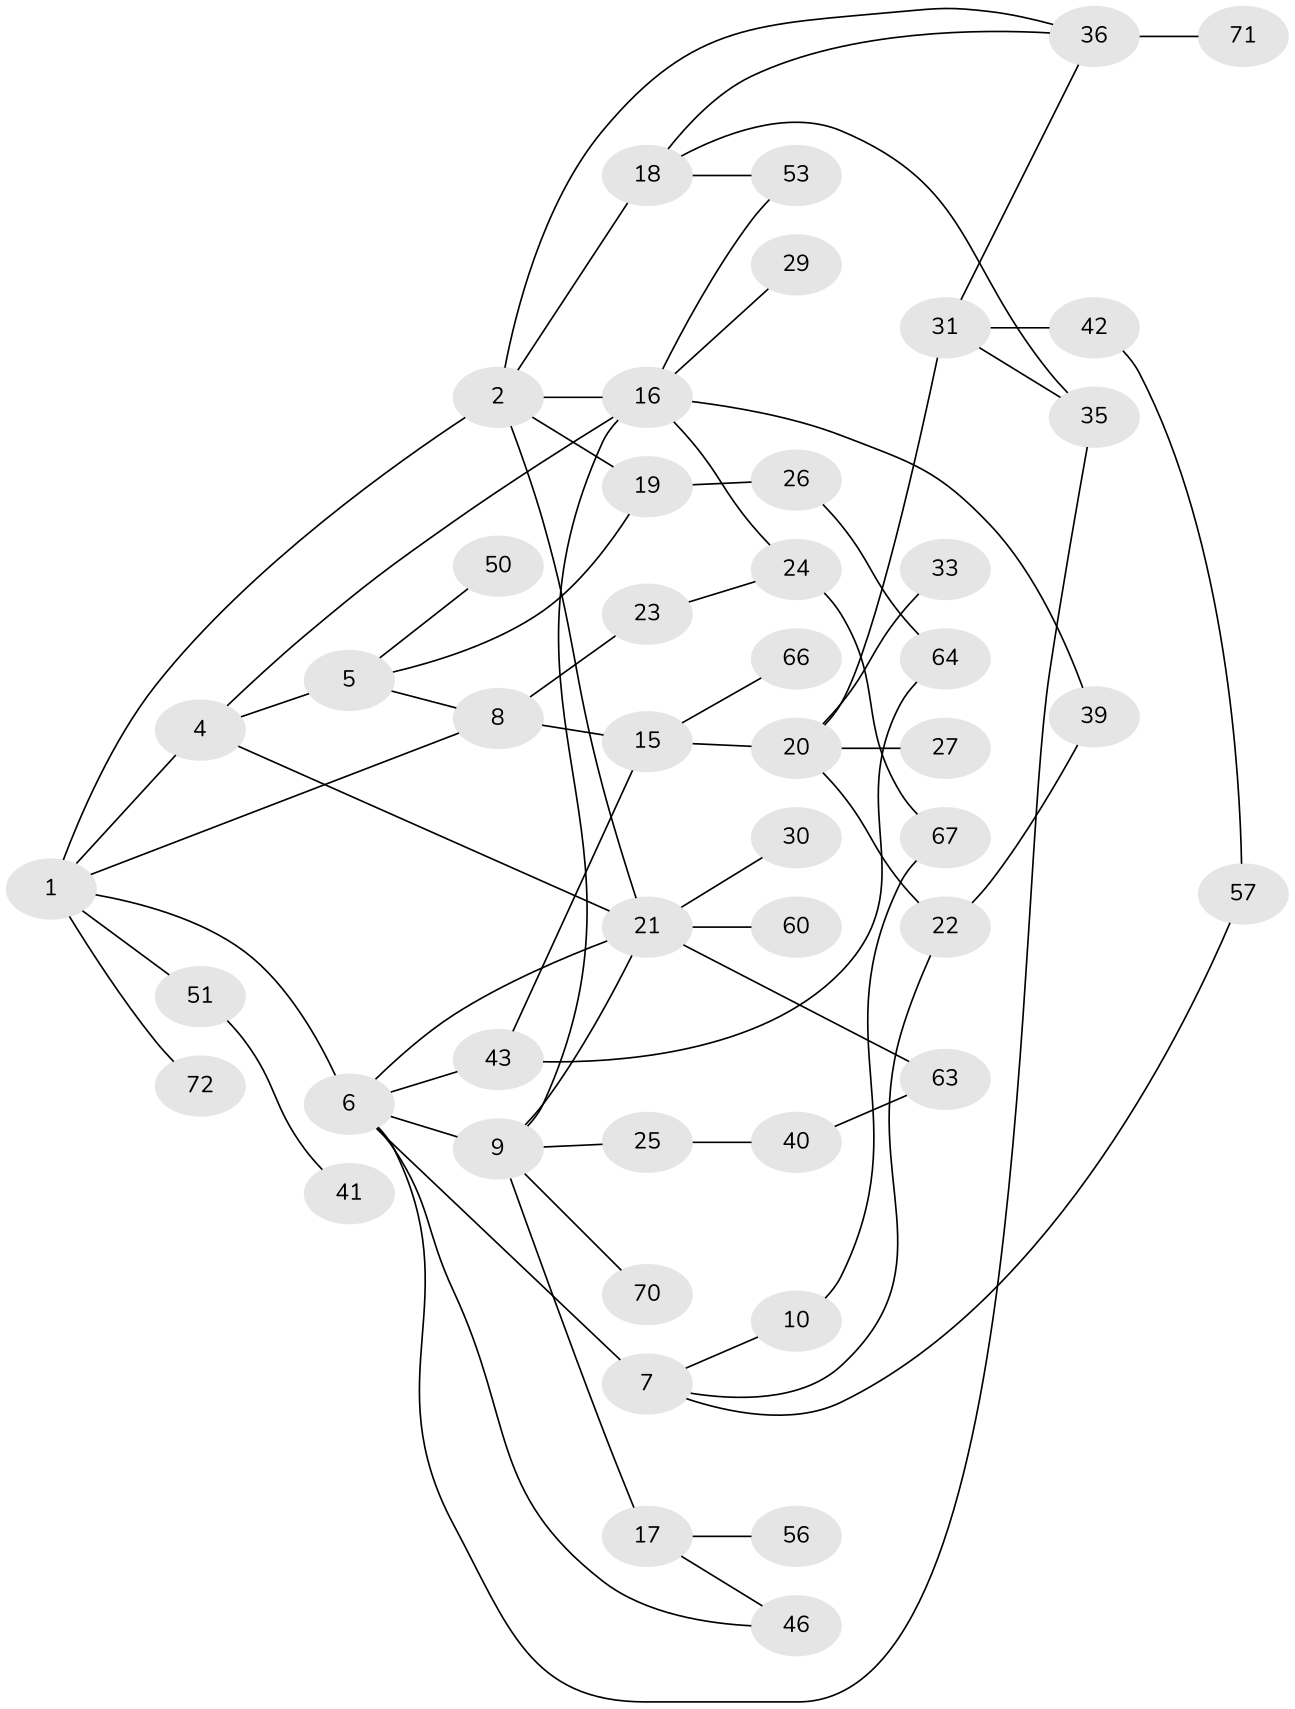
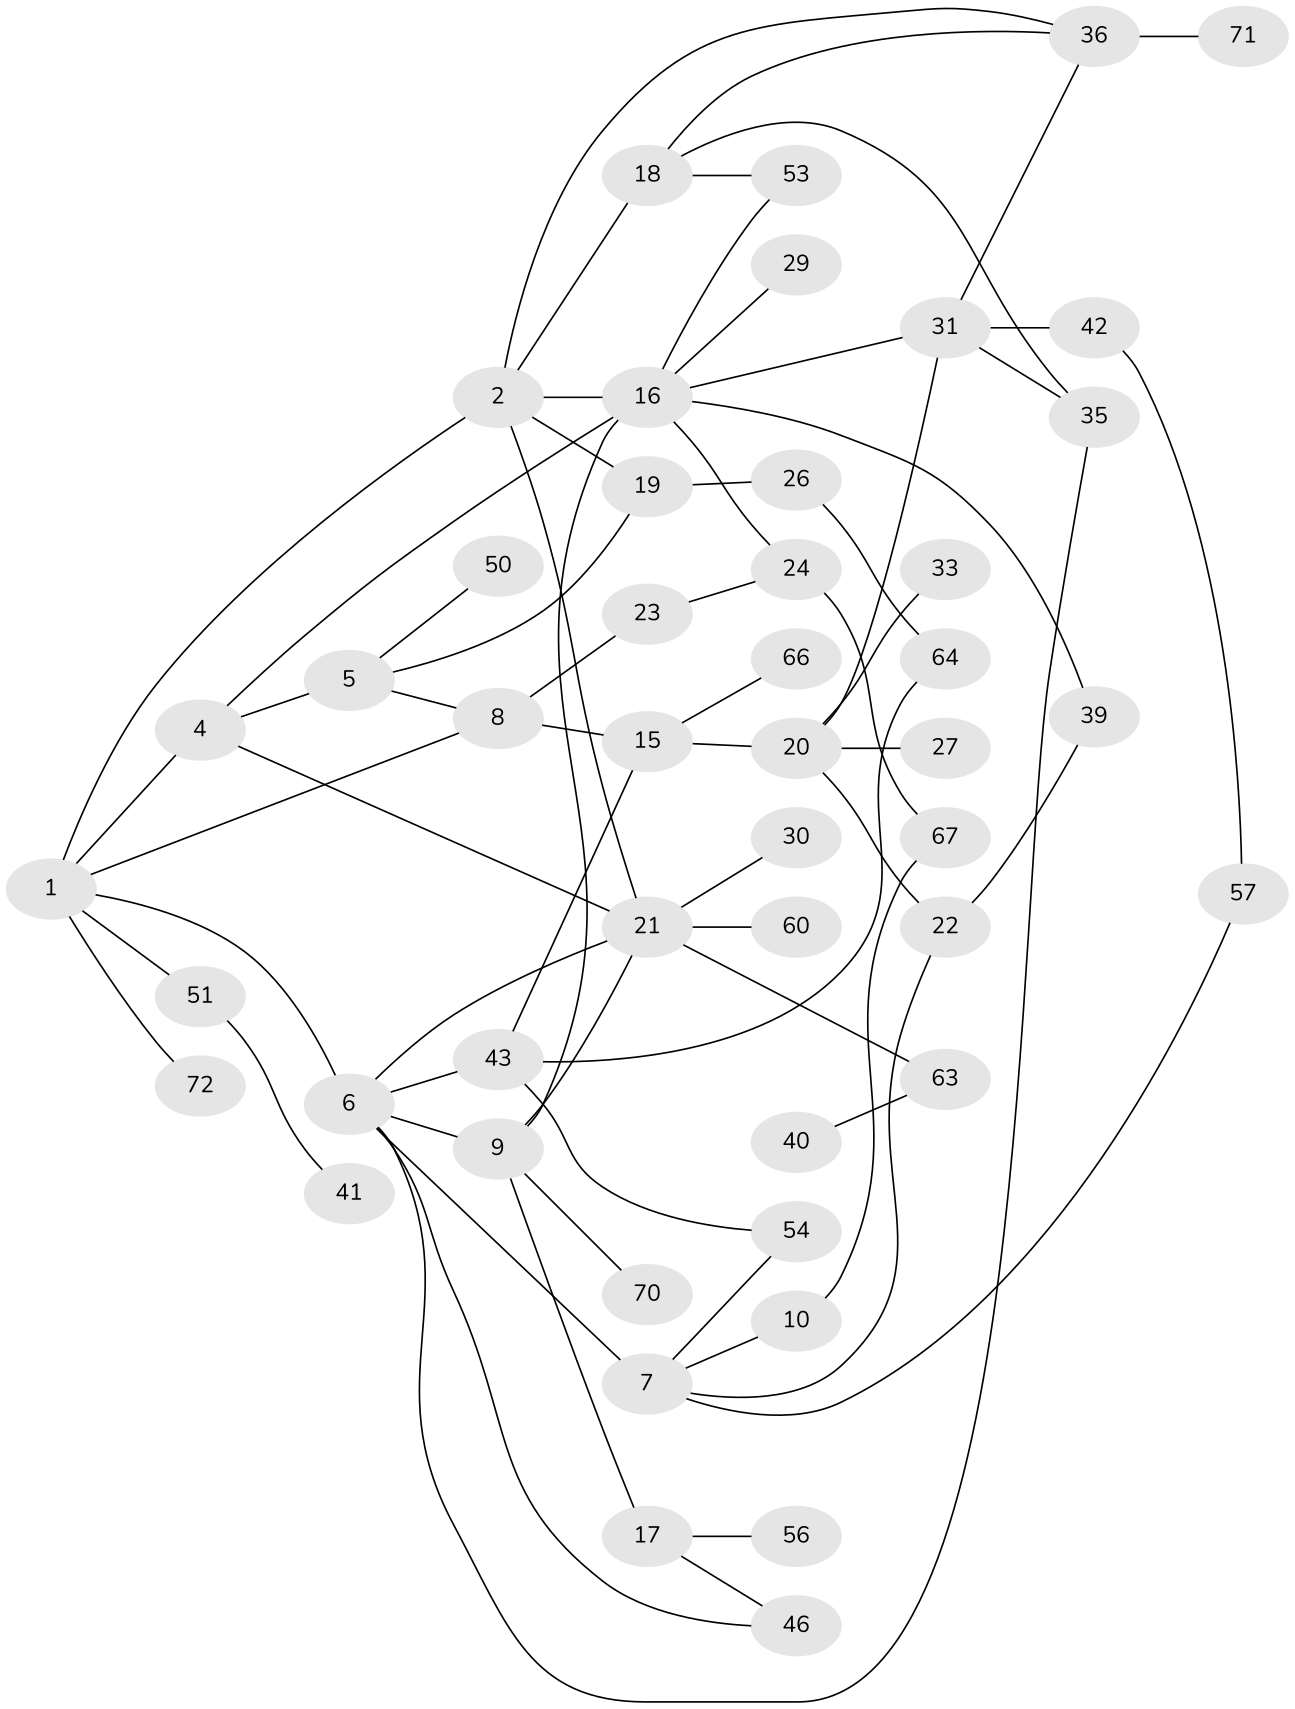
none -> (796, 363)
(647, 1142) -> none
none -> (796, 1232)
